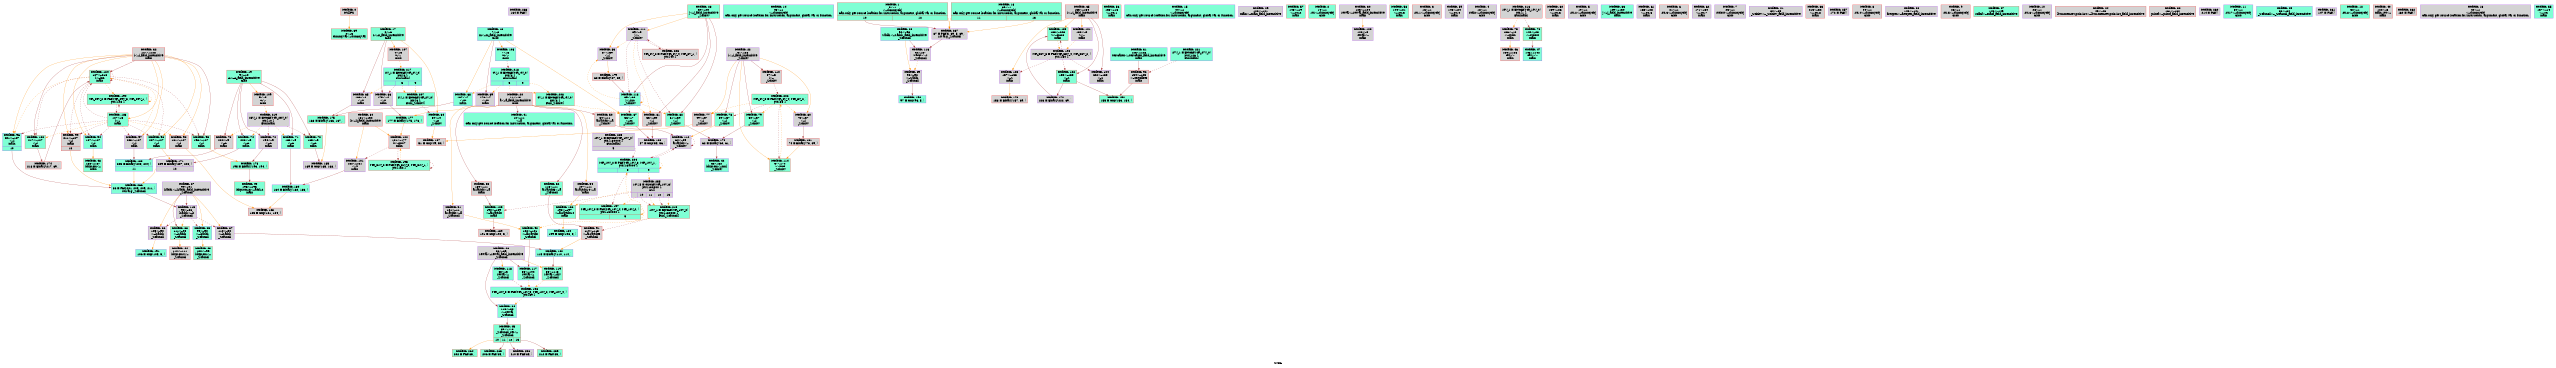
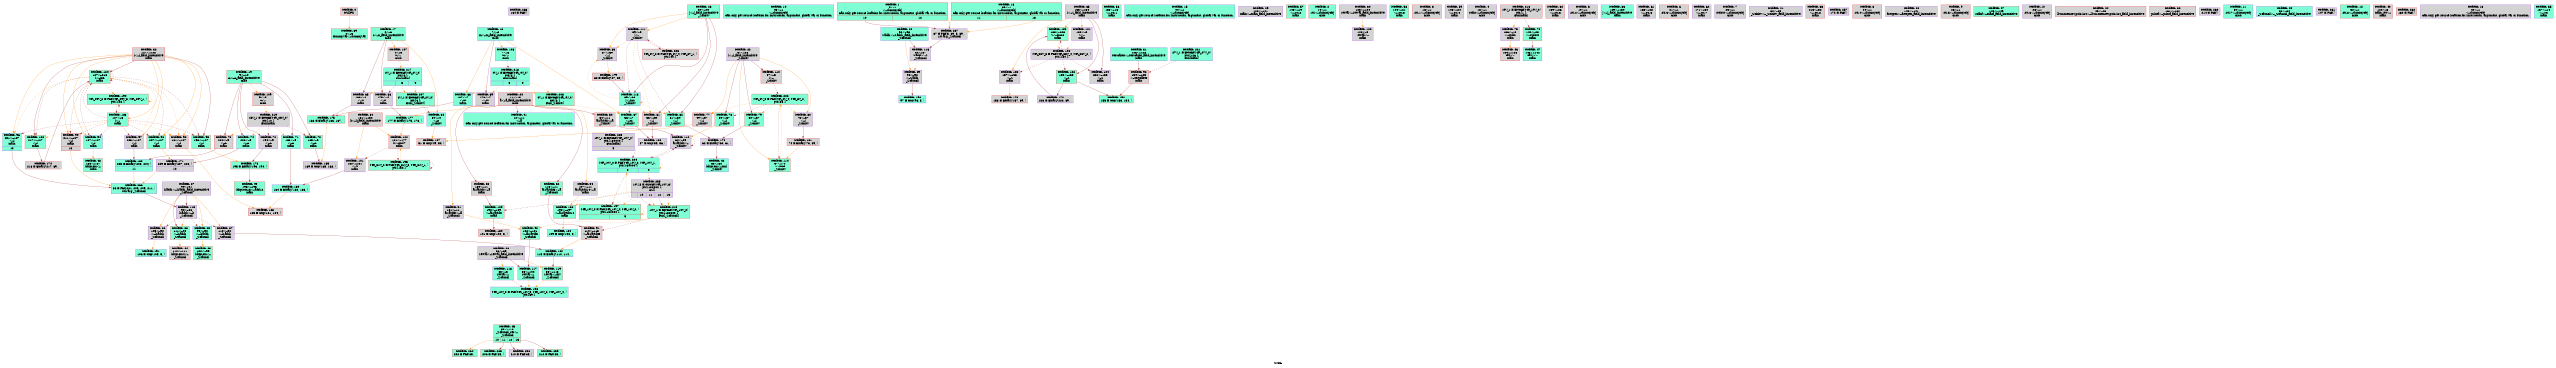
(1082, 11) -> (1082, 11)
none -> (156, 89)
(507, 311) -> none
